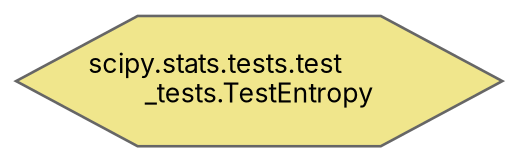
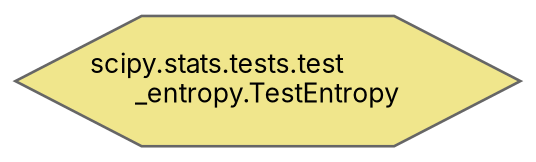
(259, 81) -> (268, 81)
